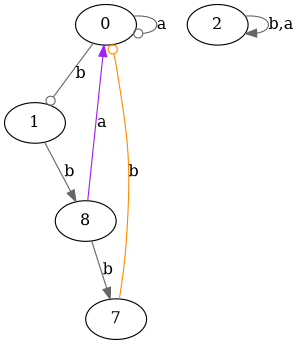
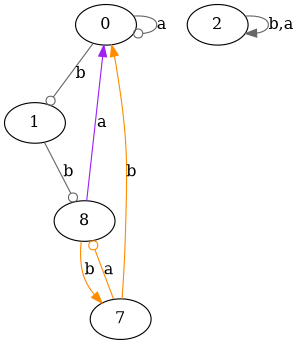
(58, 167) -> (58, 168)
(129, 176) -> (127, 177)
(99, 265) -> (82, 270)
none -> (104, 275)
